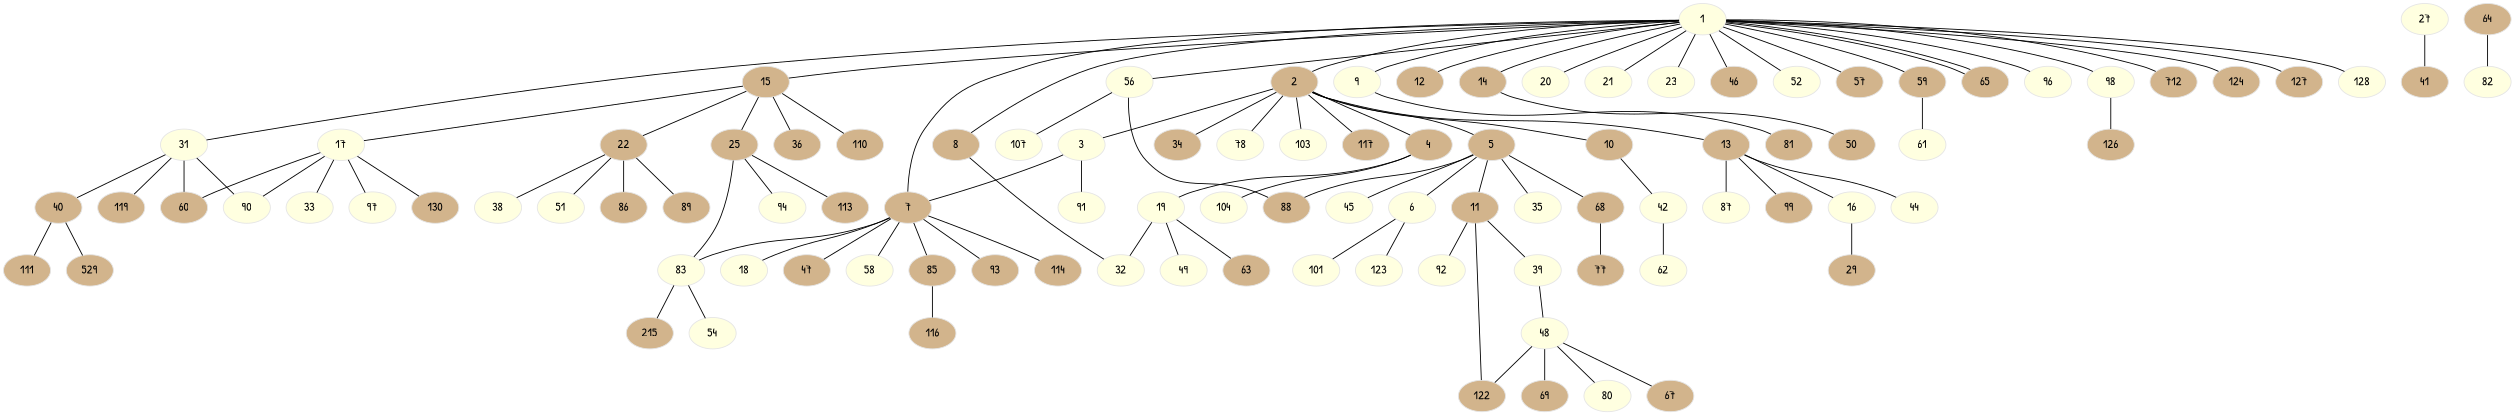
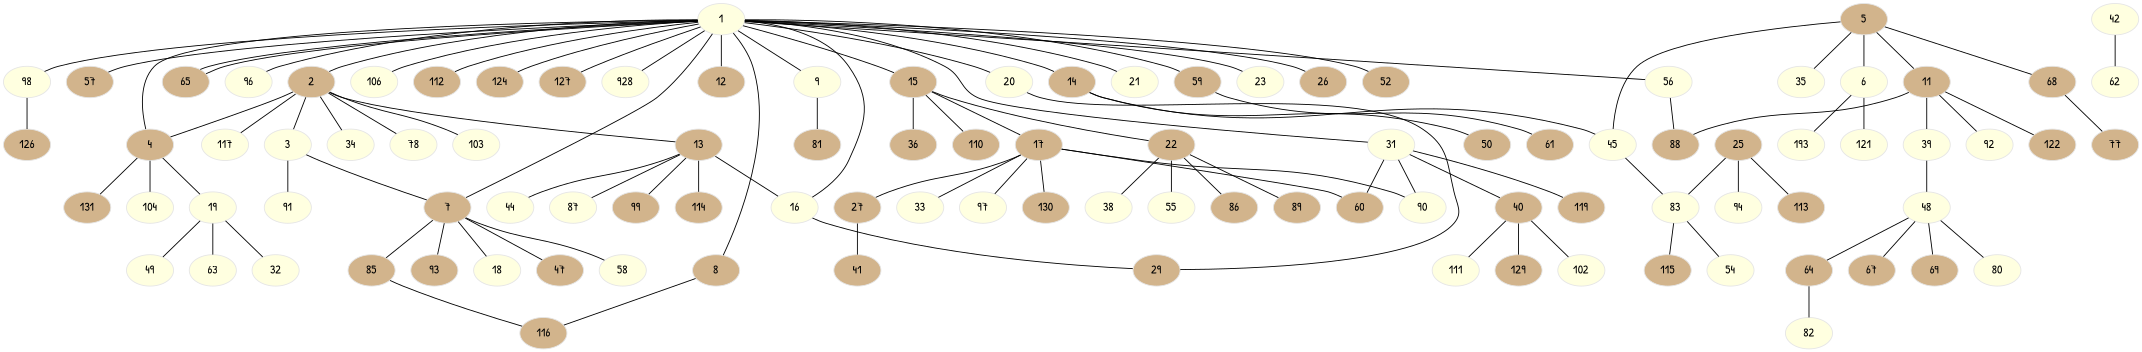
(2425, 19) -> (857, 208)
none -> (391, 30)
none -> (374, 82)
none -> (858, 82)
(1734, 82) -> (1323, 82)
(1797, 82) -> (1386, 82)
(2174, 82) -> (437, 82)
(2362, 82) -> (625, 82)
none -> (1444, 109)
(750, 113) -> none
(1393, 113) -> none
none -> (1433, 137)
(341, 145) -> (1039, 145)
(1019, 145) -> none
(1178, 145) -> (351, 145)
(1366, 145) -> (225, 145)
(1609, 145) -> none
(1922, 145) -> (1550, 145)
none -> (948, 176)
(1389, 176) -> (1801, 113)
none -> (87, 208)
(561, 208) -> (1171, 208)
(1035, 211) -> (630, 302)
(984, 237) -> (699, 176)
(795, 239) -> (1644, 176)
(27, 270) -> (1456, 270)
(90, 270) -> (1519, 270)
(1246, 270) -> (213, 270)
(1316, 270) -> (1864, 145)
(1379, 270) -> (1801, 145)
none -> (1581, 270)
(650, 333) -> (1668, 270)
(1513, 364) -> (1868, 239)
